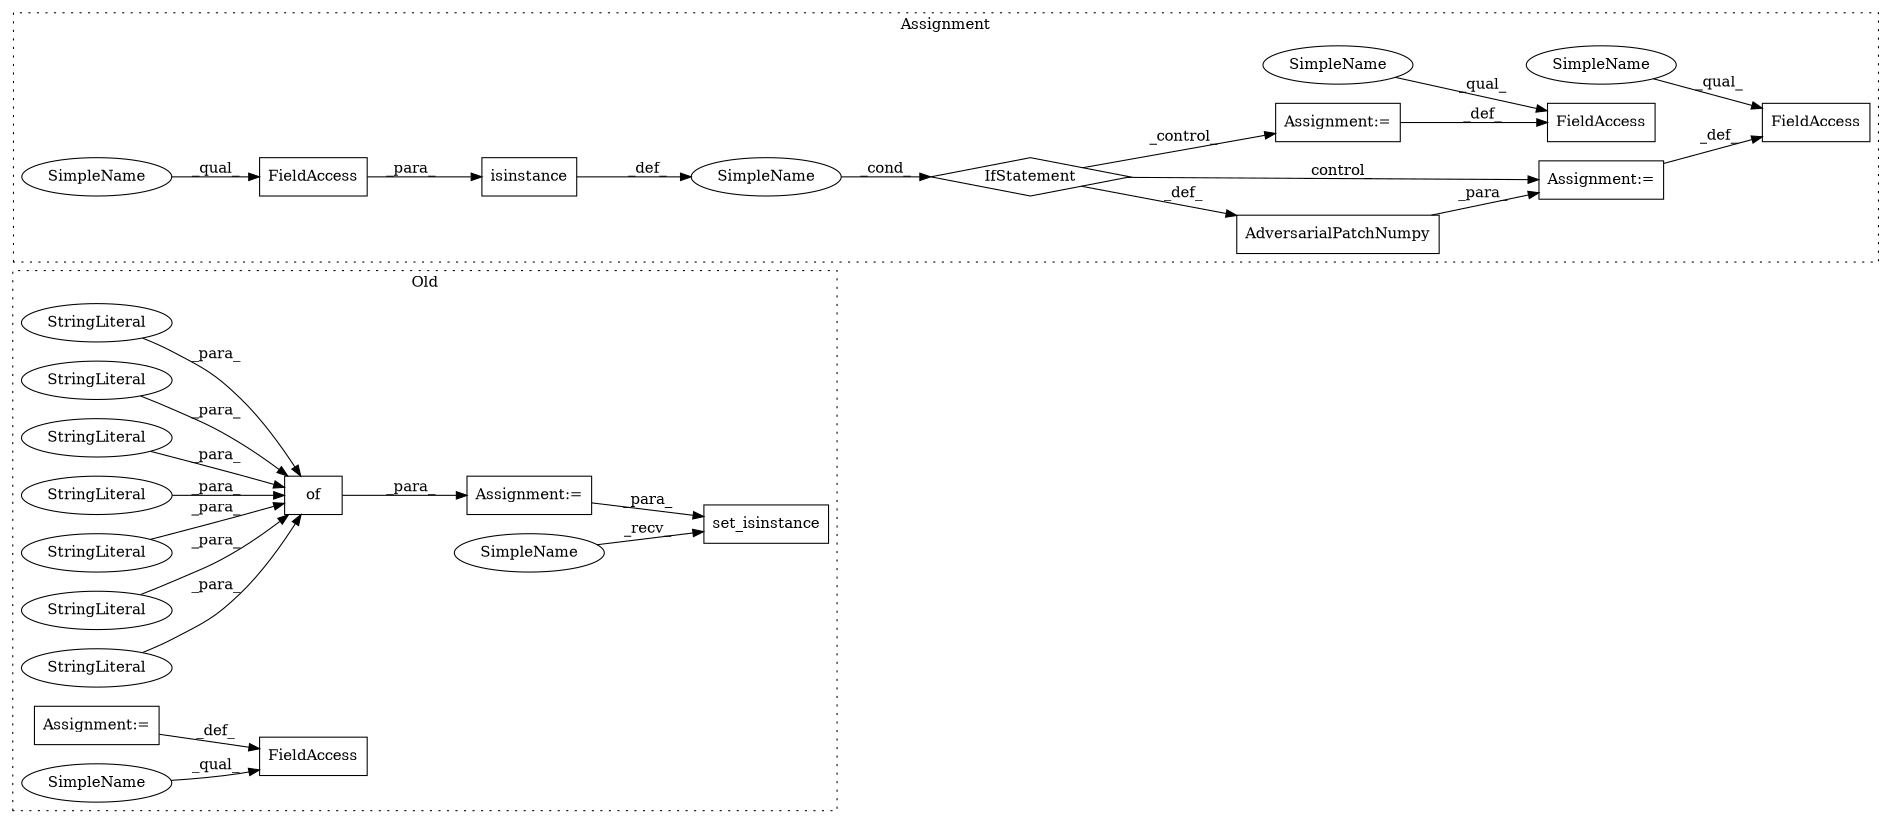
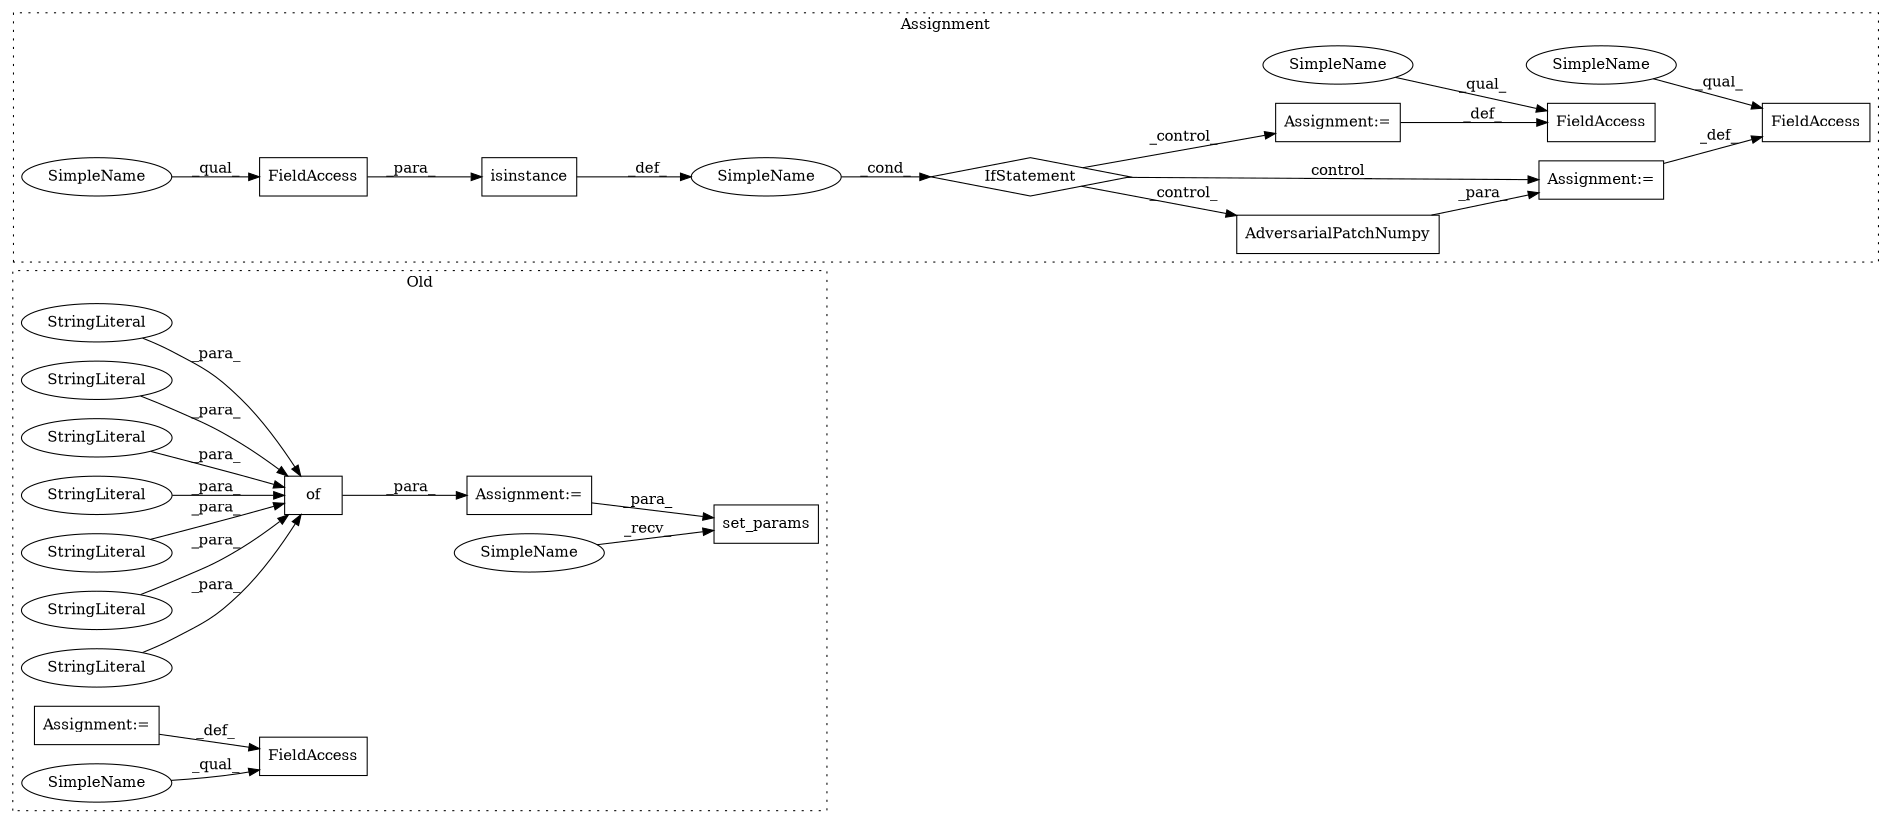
(1184, 193) -> (1184, 193)
(766, 524) -> (766, 524)
